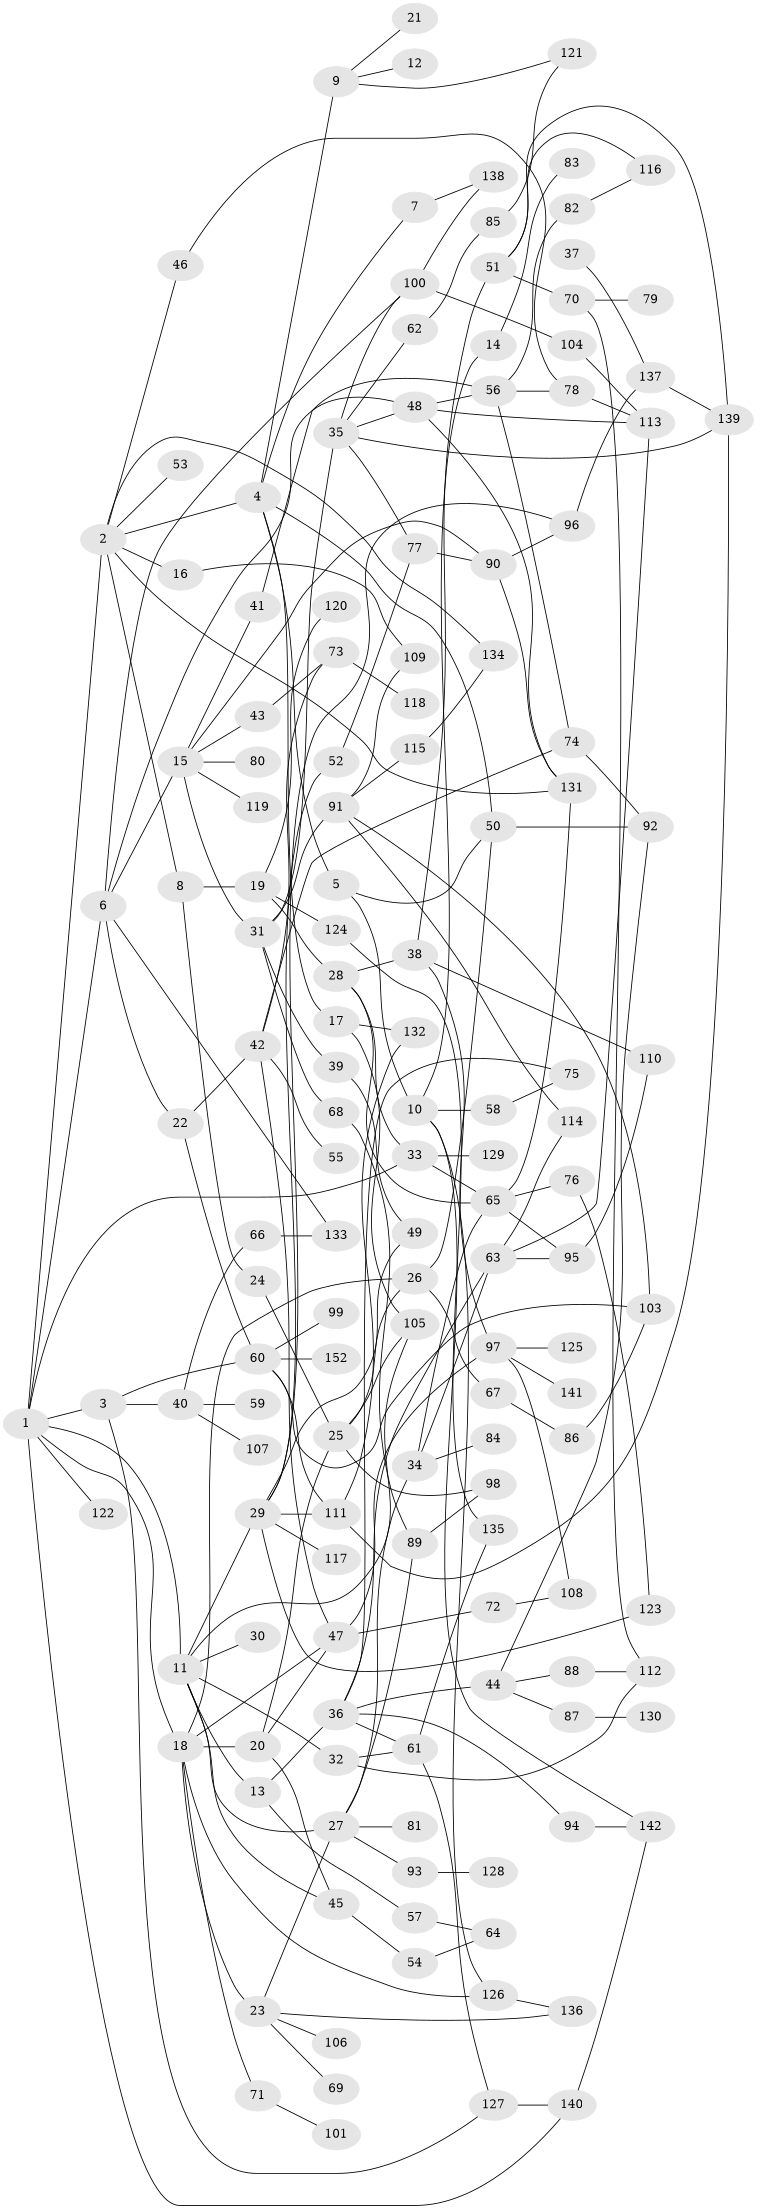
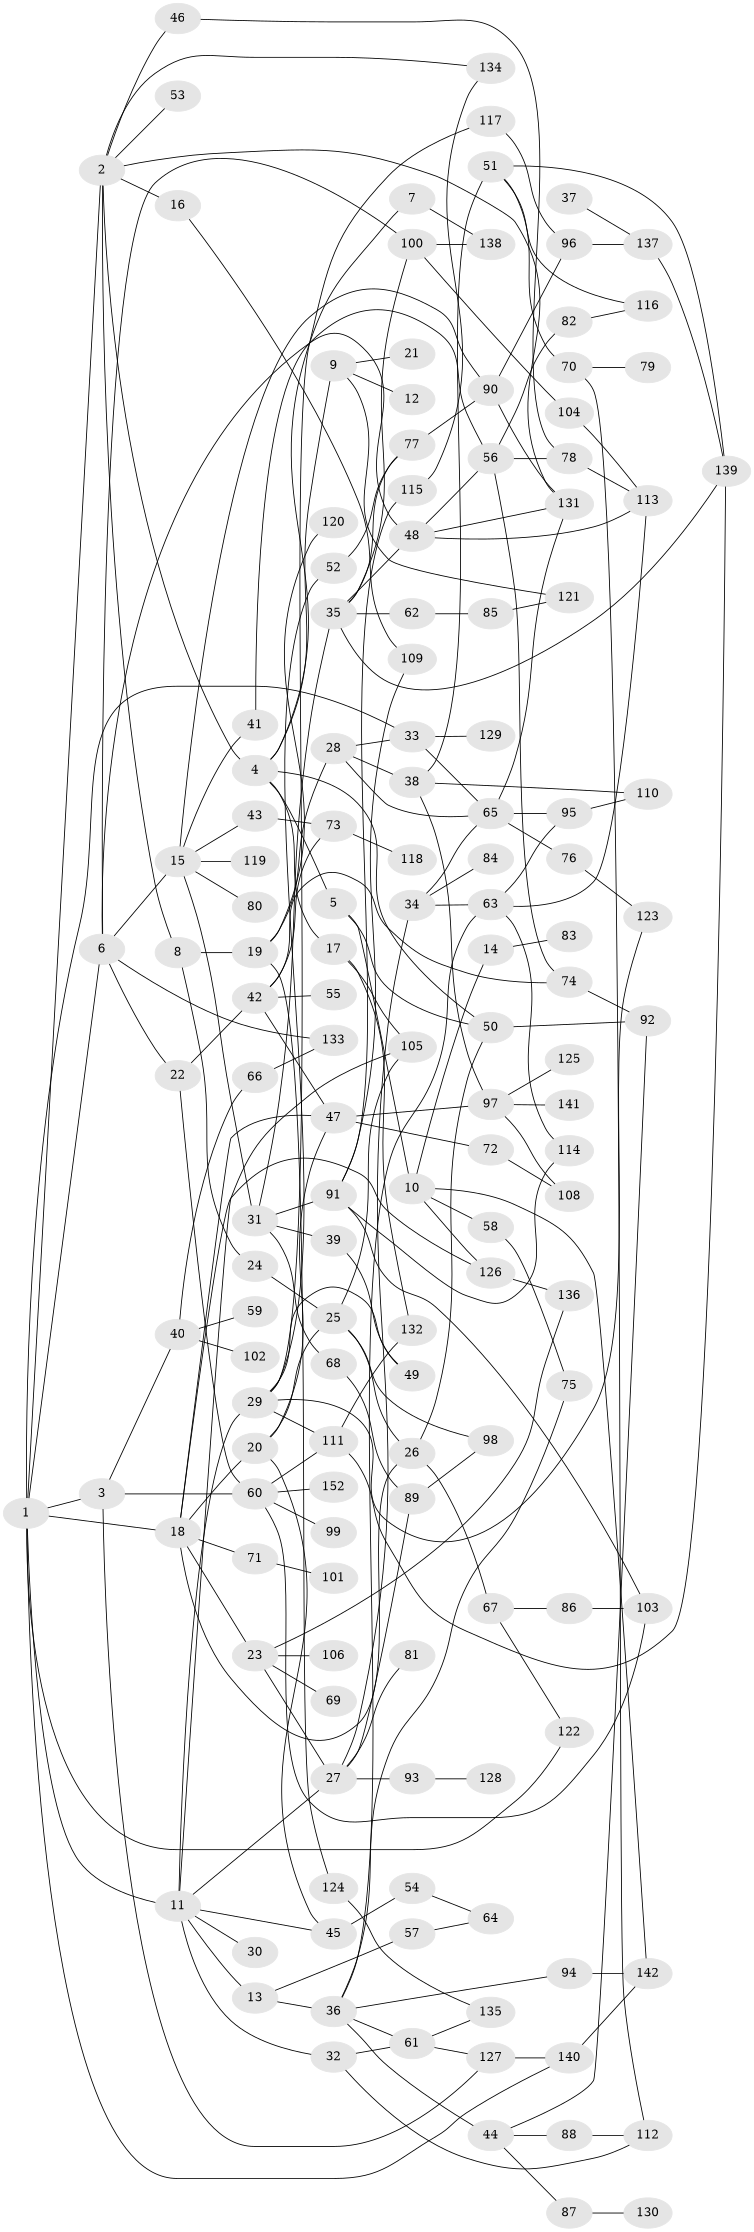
(311, 743) -> (530, 183)
(258, 1450) -> (255, 1357)
none -> (530, 1670)
